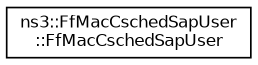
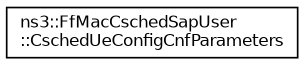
(129, 33) -> (152, 33)
